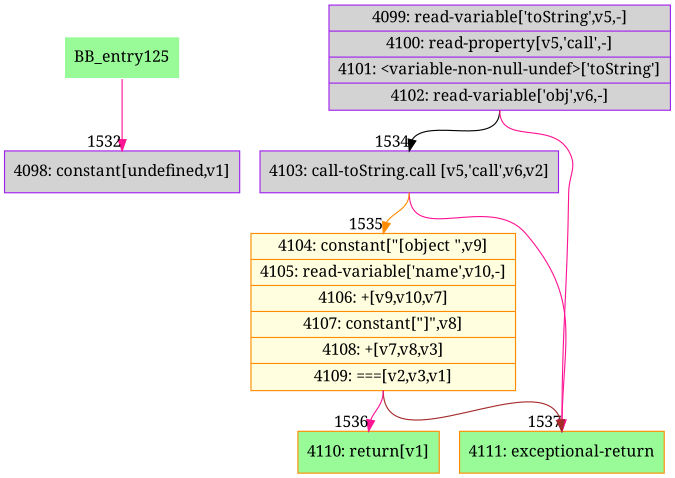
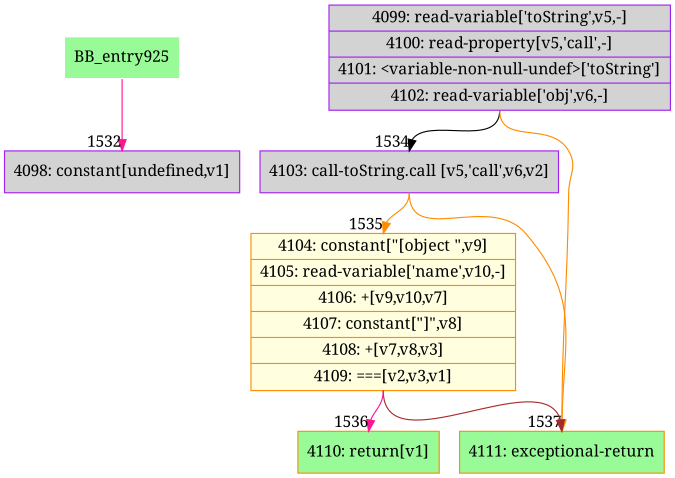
(122, 58) -> (122, 58)
(568, 241) -> (568, 241)
(544, 257) -> (544, 257)
